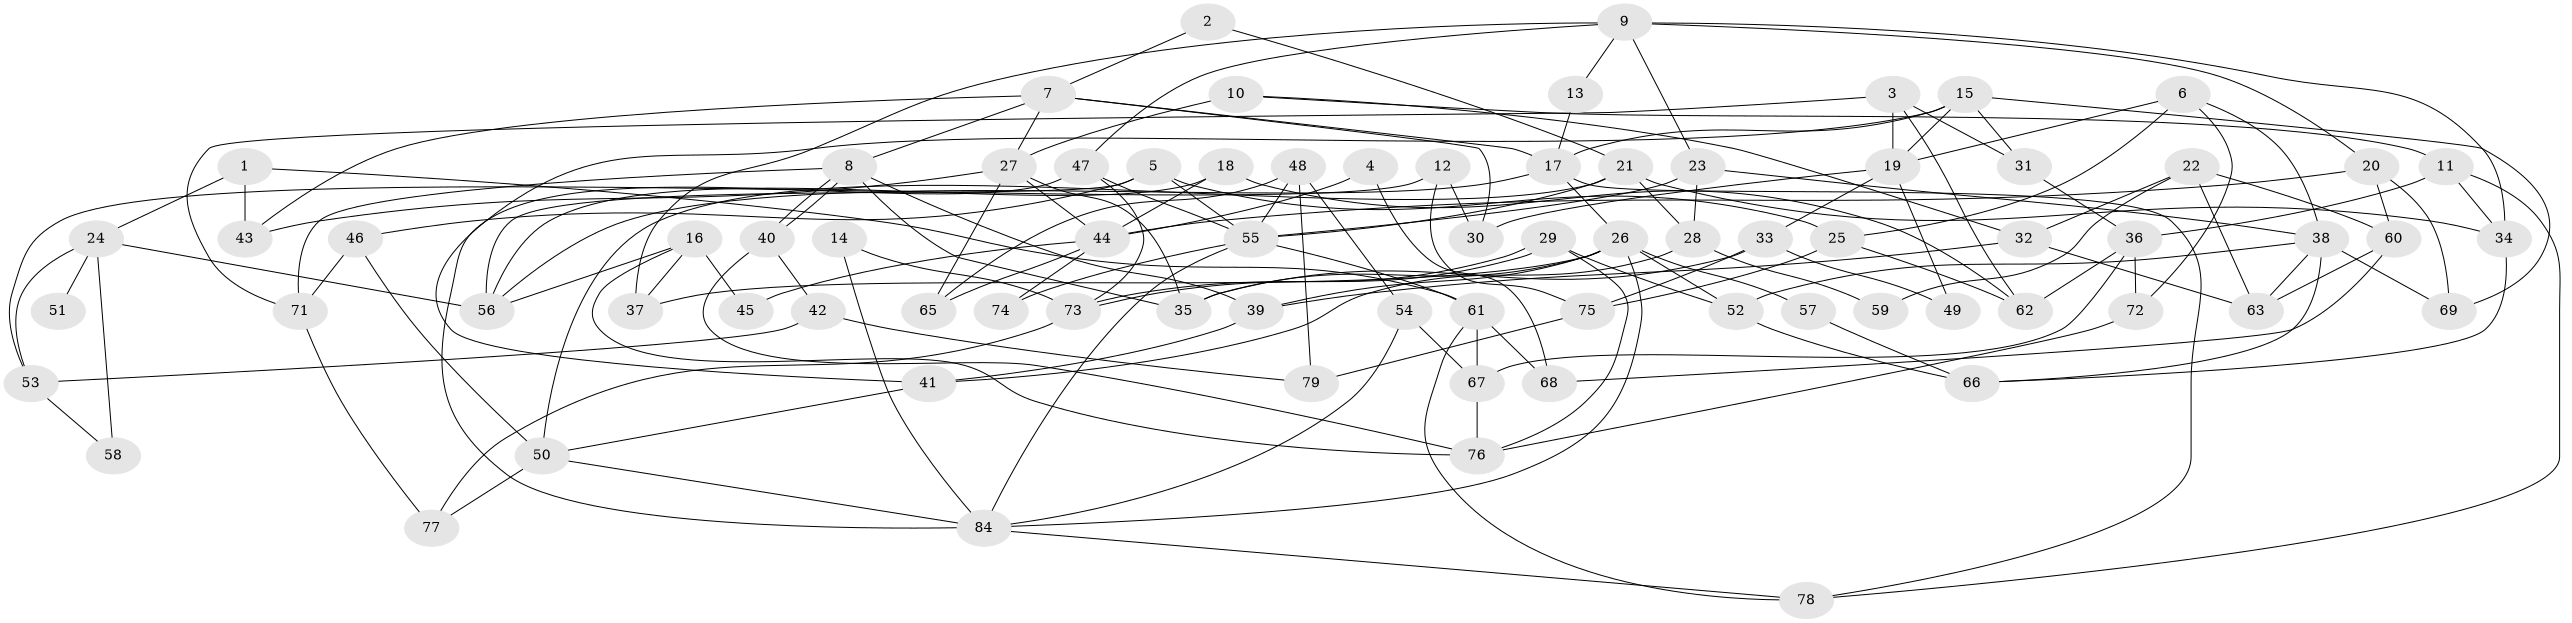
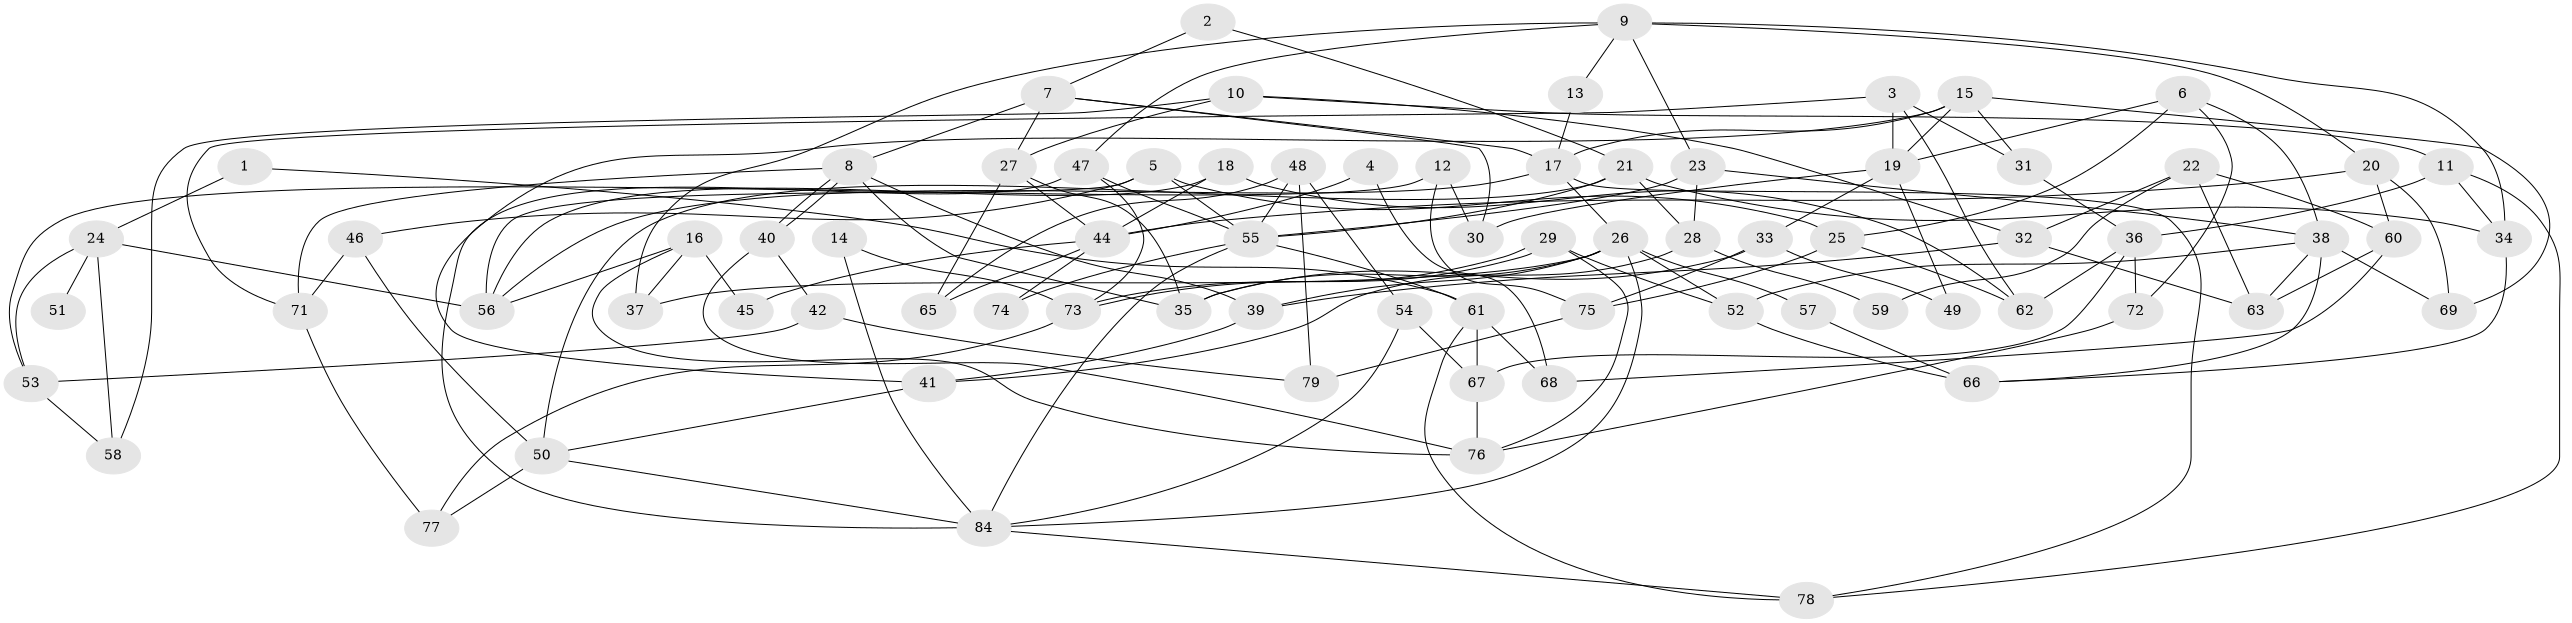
none -> (544, 123)
(245, 239) -> none
